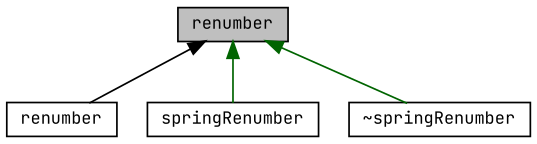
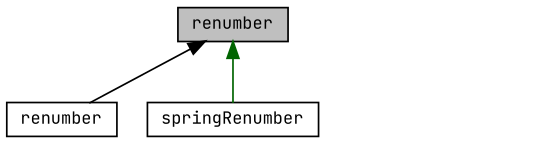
(440, 119) -> none
